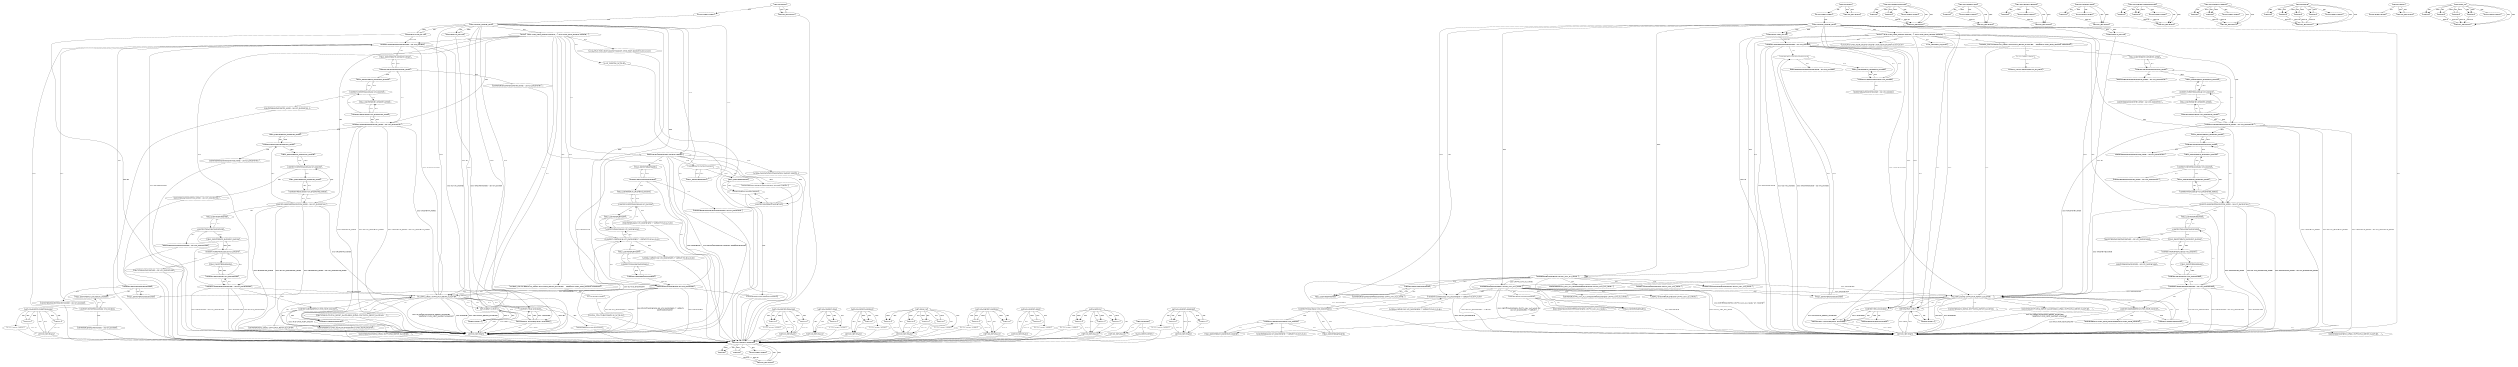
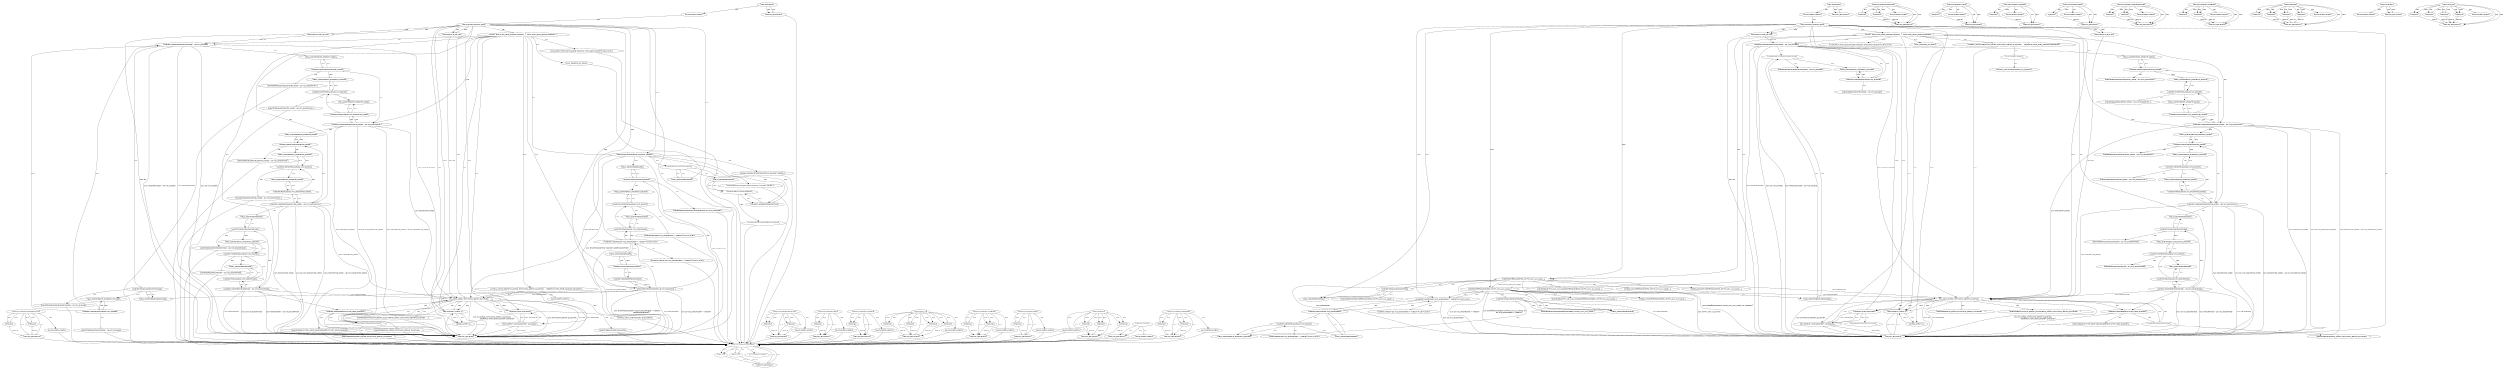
(718, 292) -> (636, 285)
